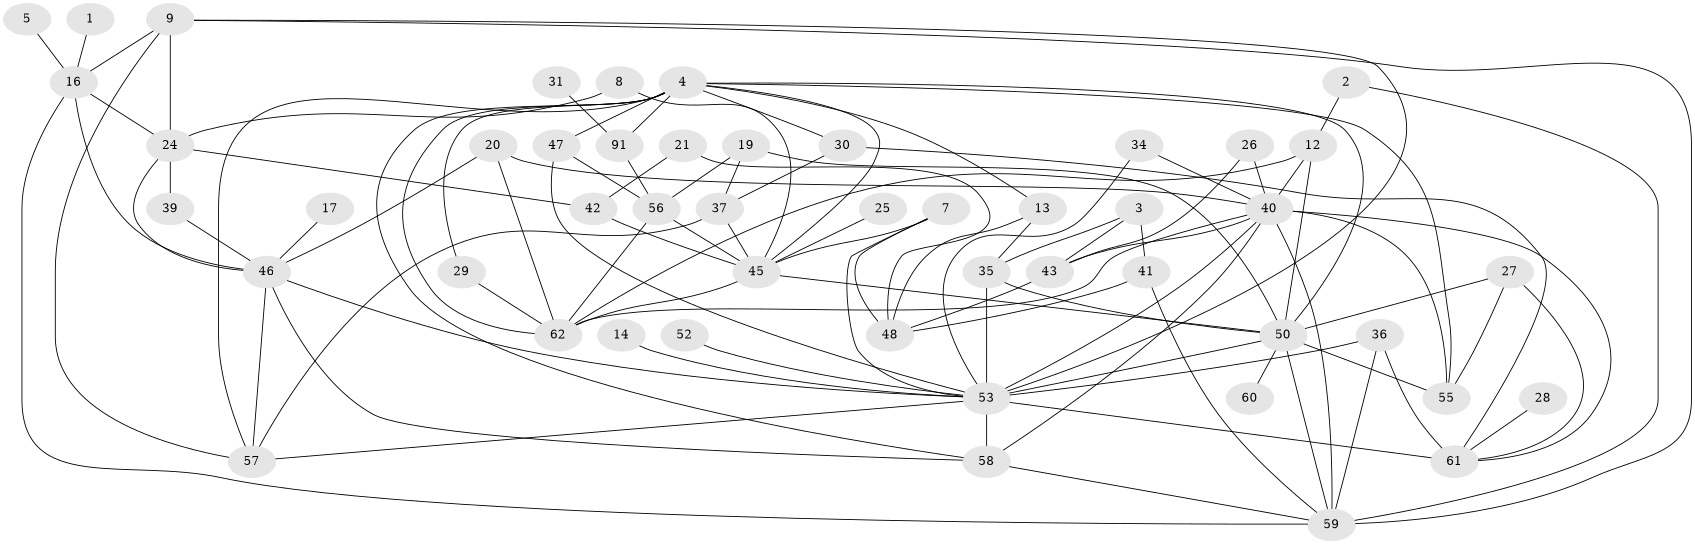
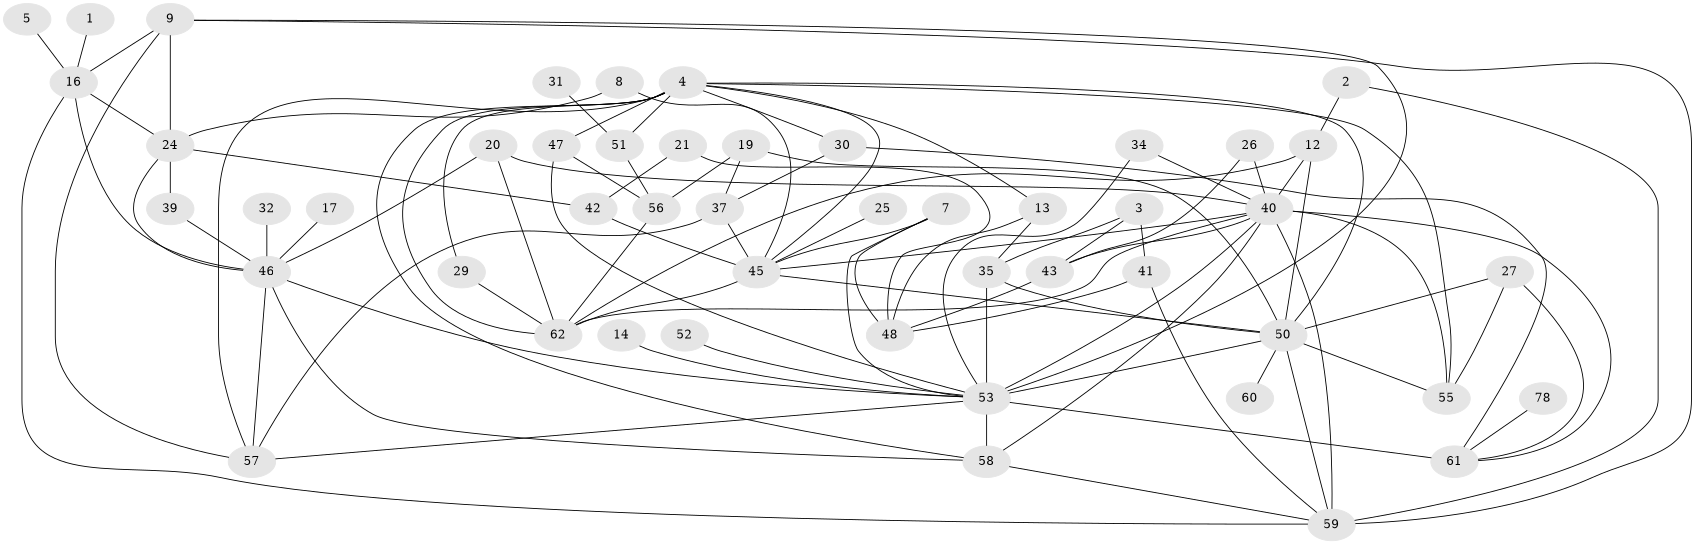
(620, 146) -> (620, 146)
none -> (267, 209)
(707, 240) -> (1025, 243)
(1380, 335) -> none
(1543, 399) -> (1543, 399)
